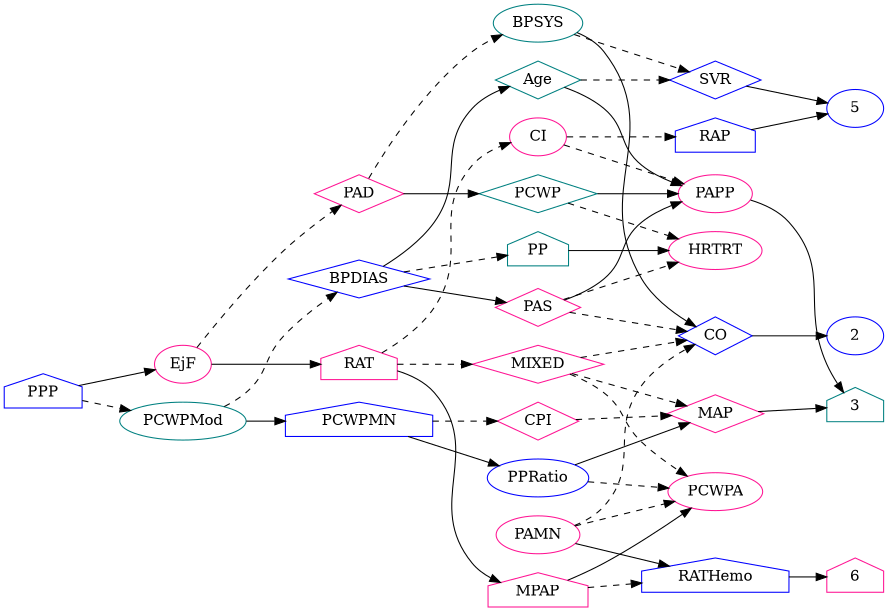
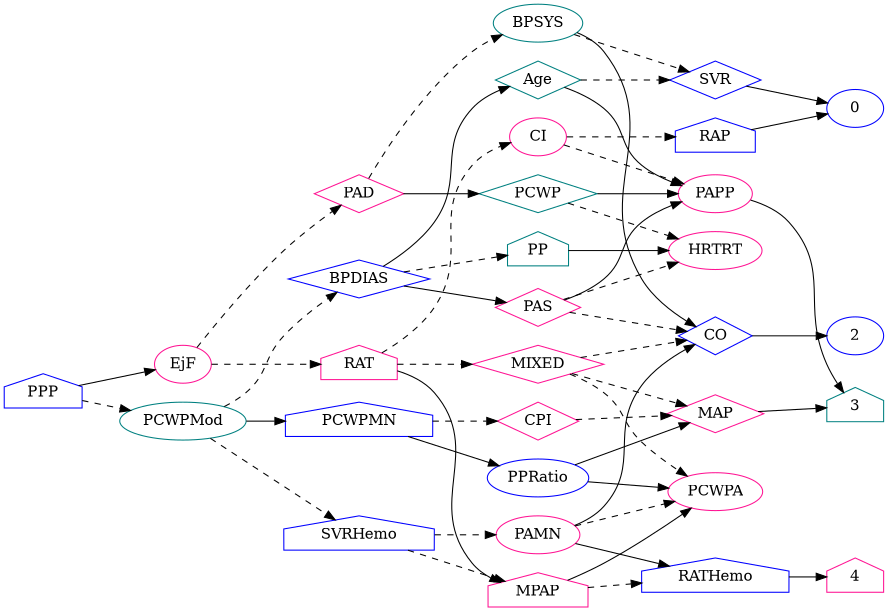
(855, 108) -> (855, 108)
(258, 364) -> (258, 364)
(625, 436) -> (625, 436)
(625, 485) -> (625, 485)
none -> (359, 535)
(855, 577) -> (855, 577)
